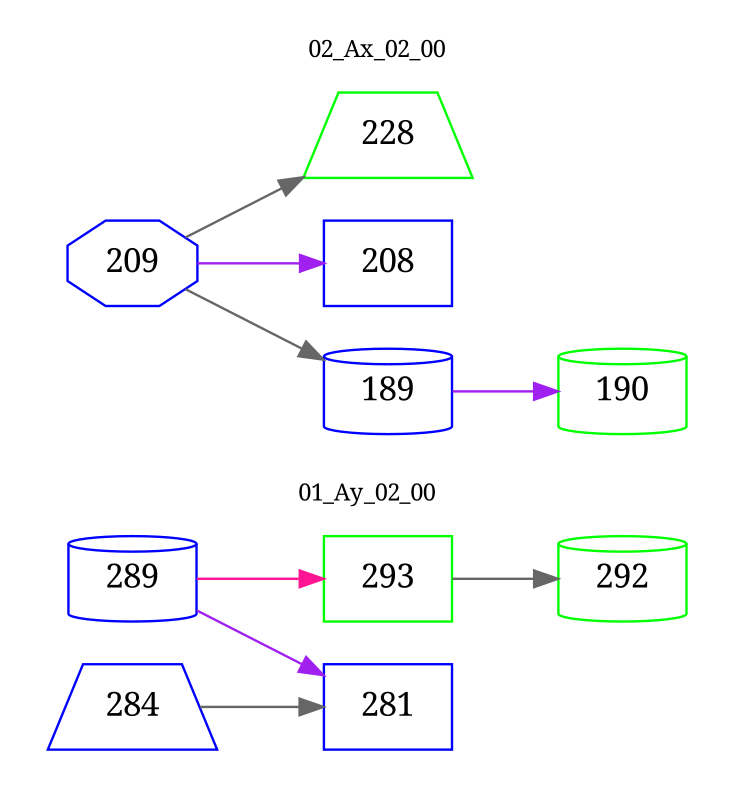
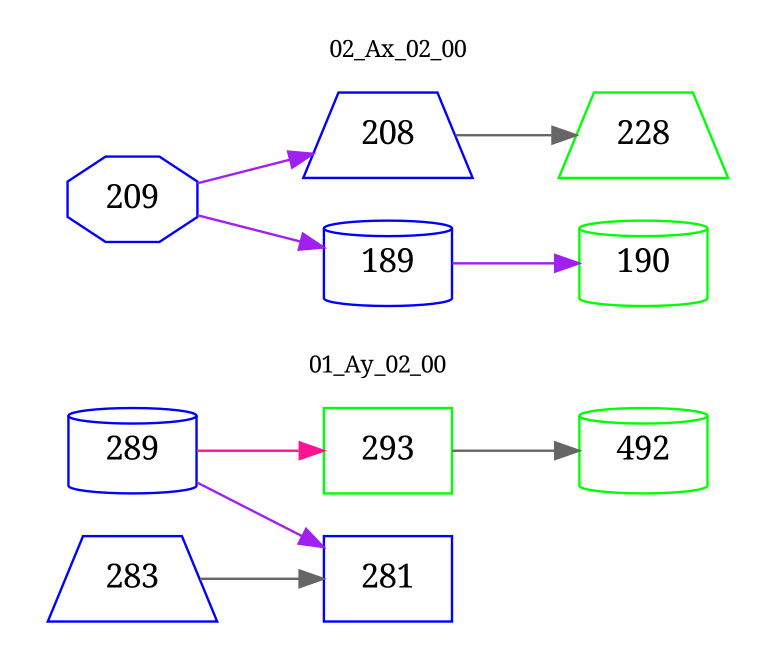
(234, 213) -> (504, 135)
(388, 263) -> (388, 135)
(244, 319) -> (249, 228)
(622, 579) -> (643, 451)
(132, 707) -> (132, 579)
